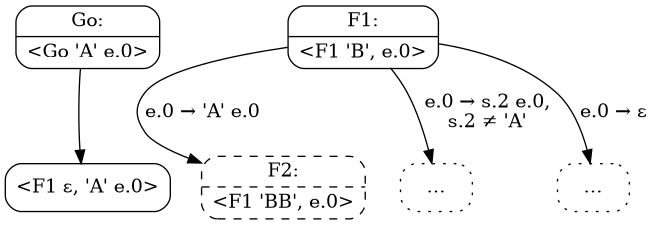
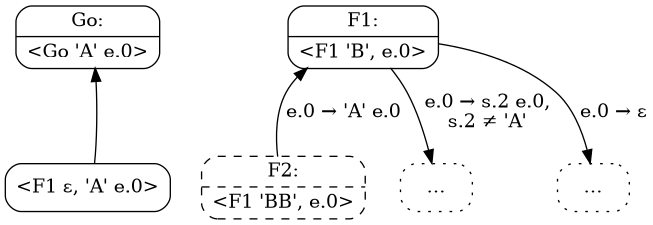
(168, 76) -> (279, 114)
(79, 109) -> (97, 123)
